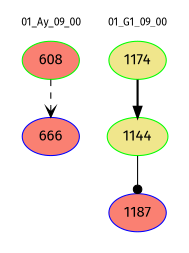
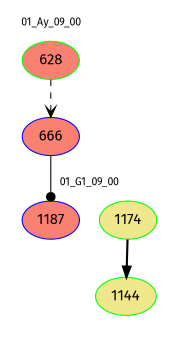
(51, 60) -> (51, 60)
(138, 170) -> (51, 179)
